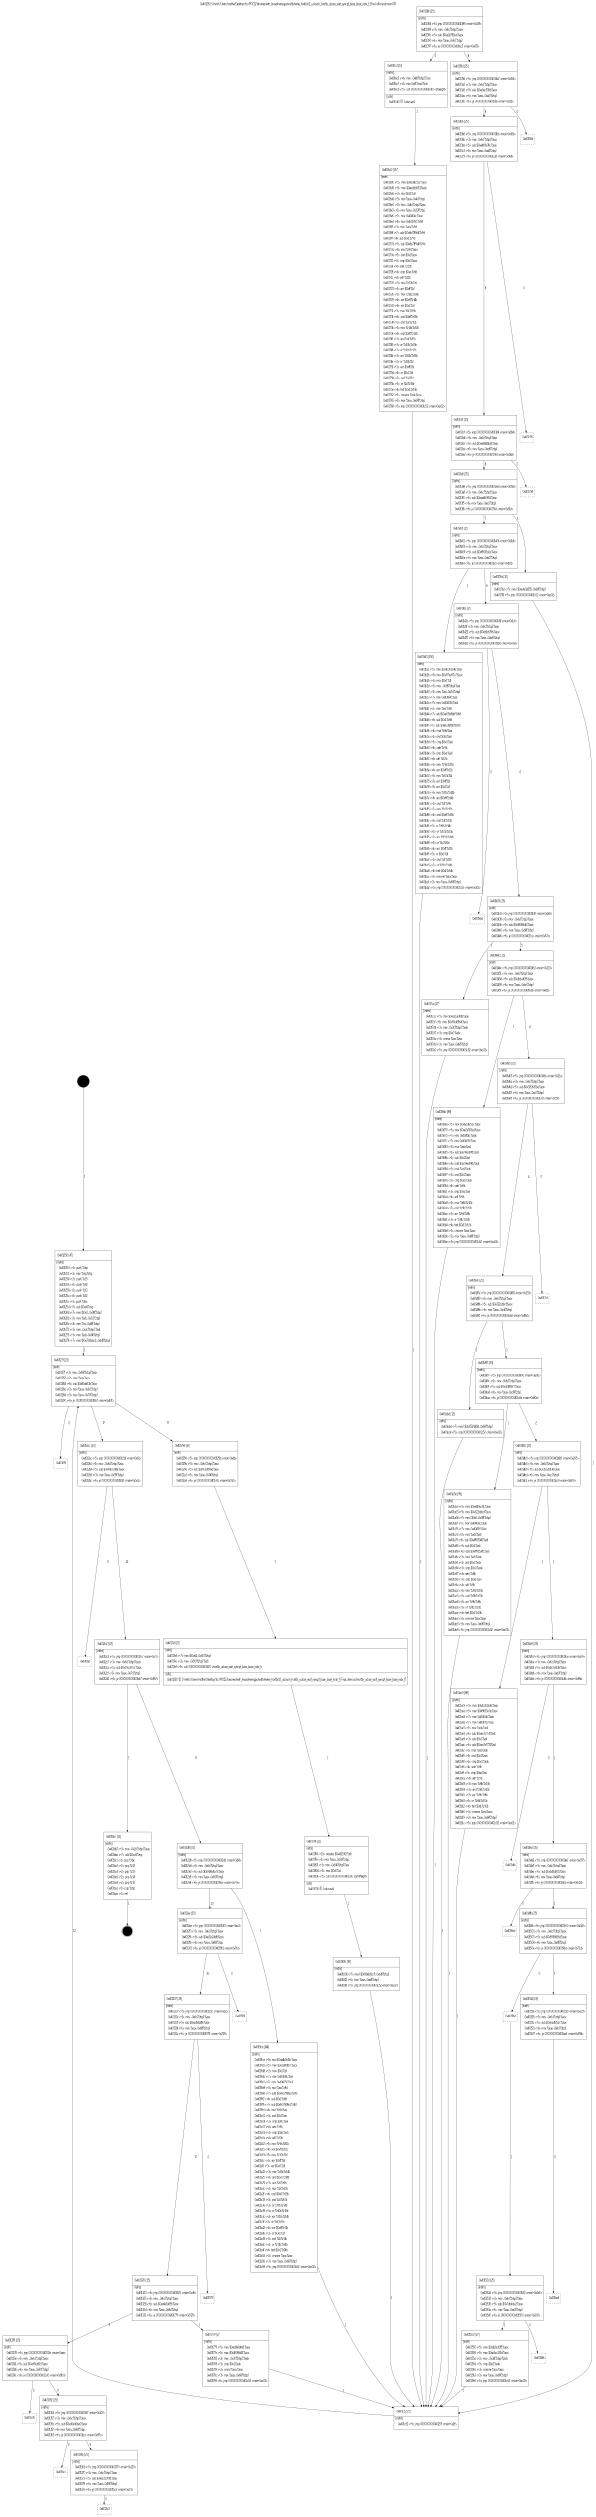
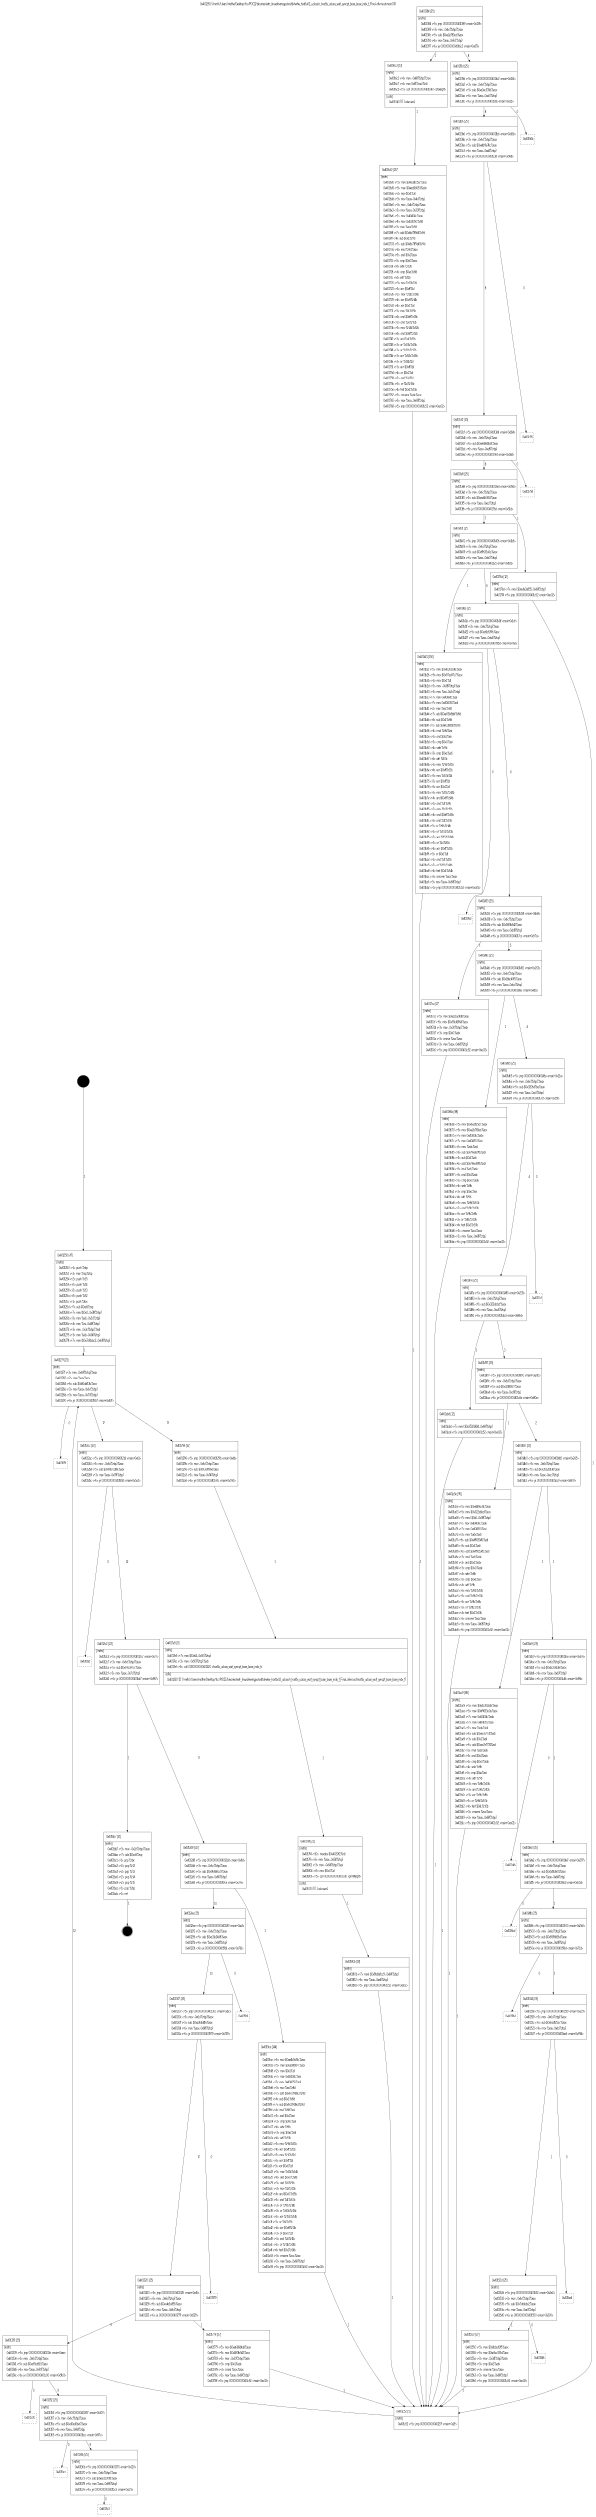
(510, 2148) -> (538, 2157)
